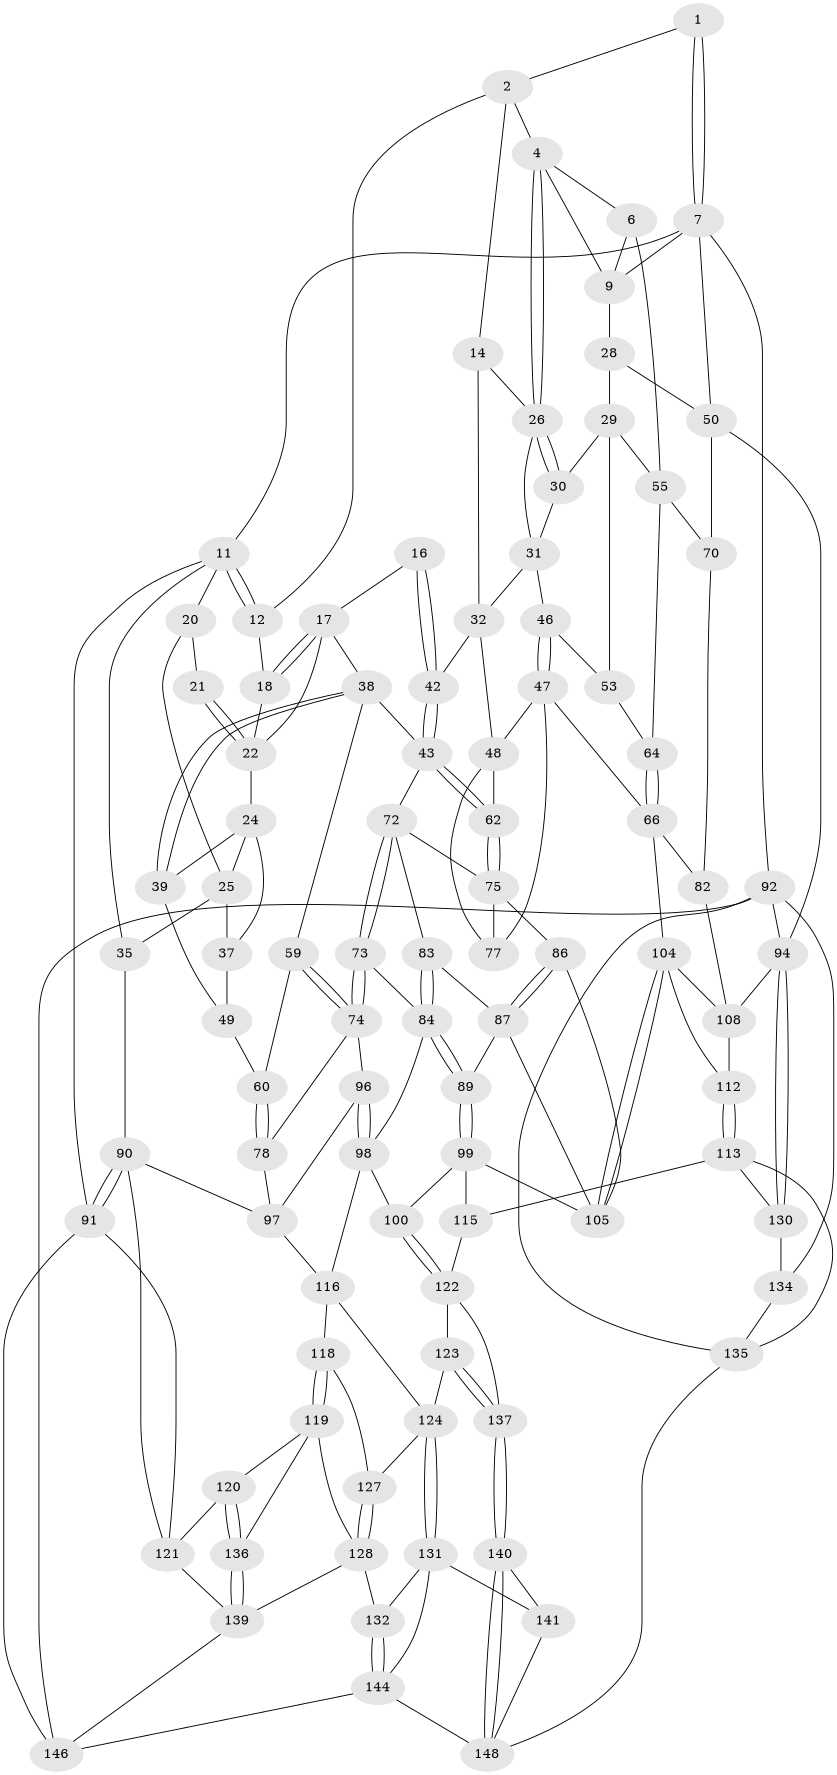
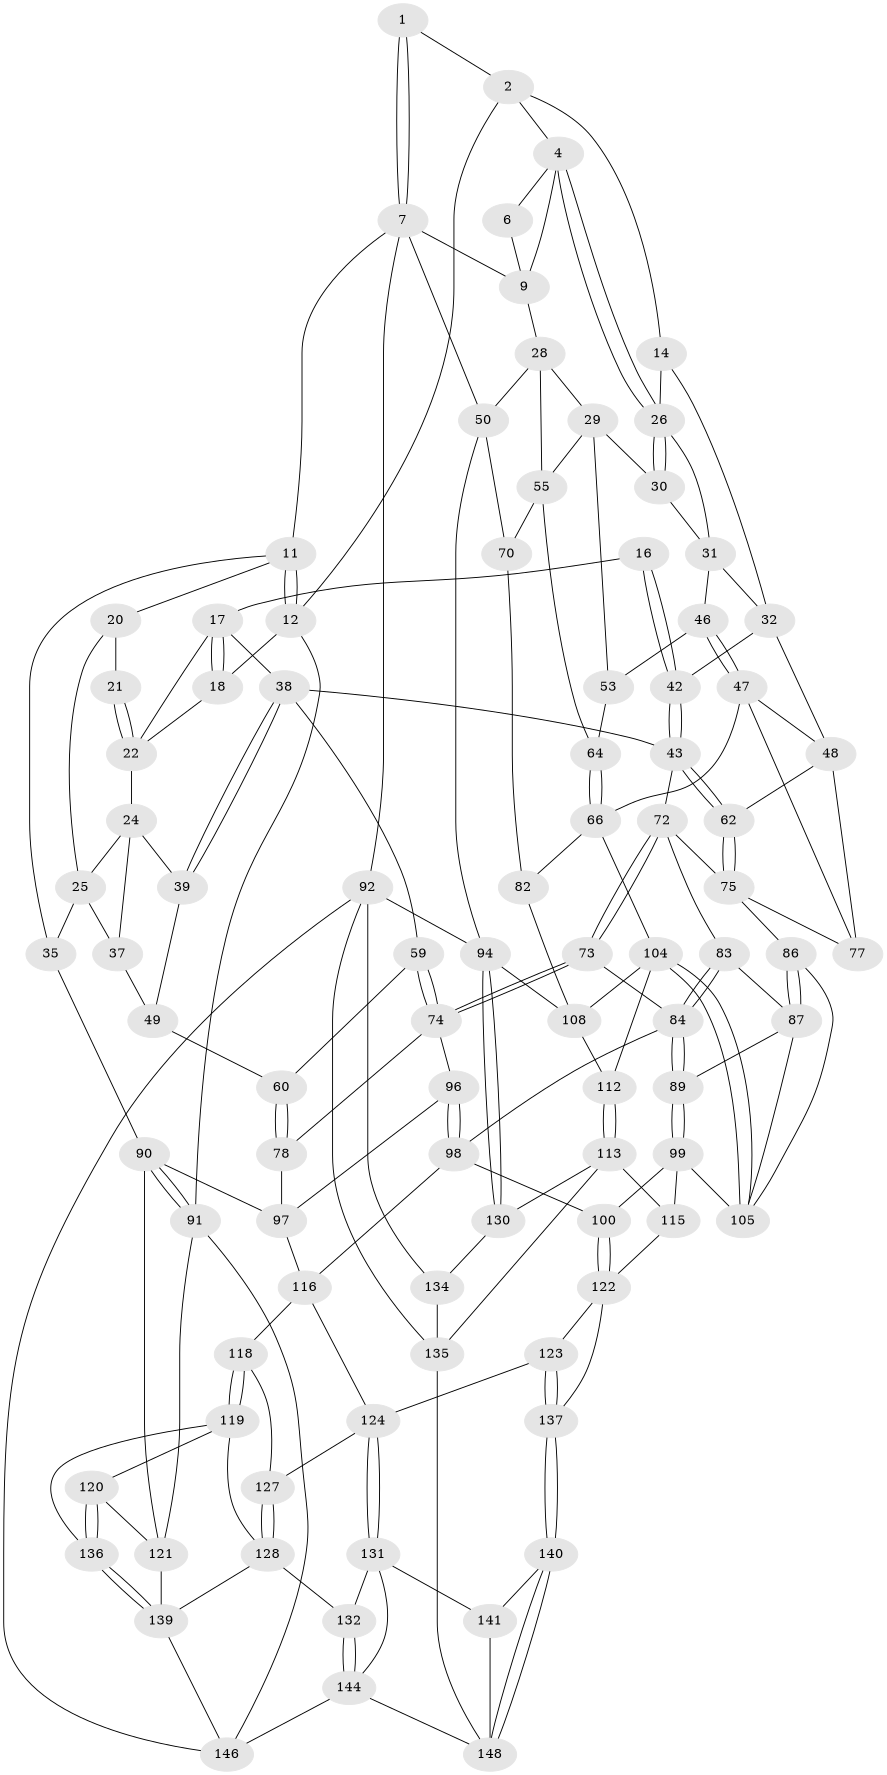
(653, 353) -> (541, 421)
(74, 851) -> (234, 911)
